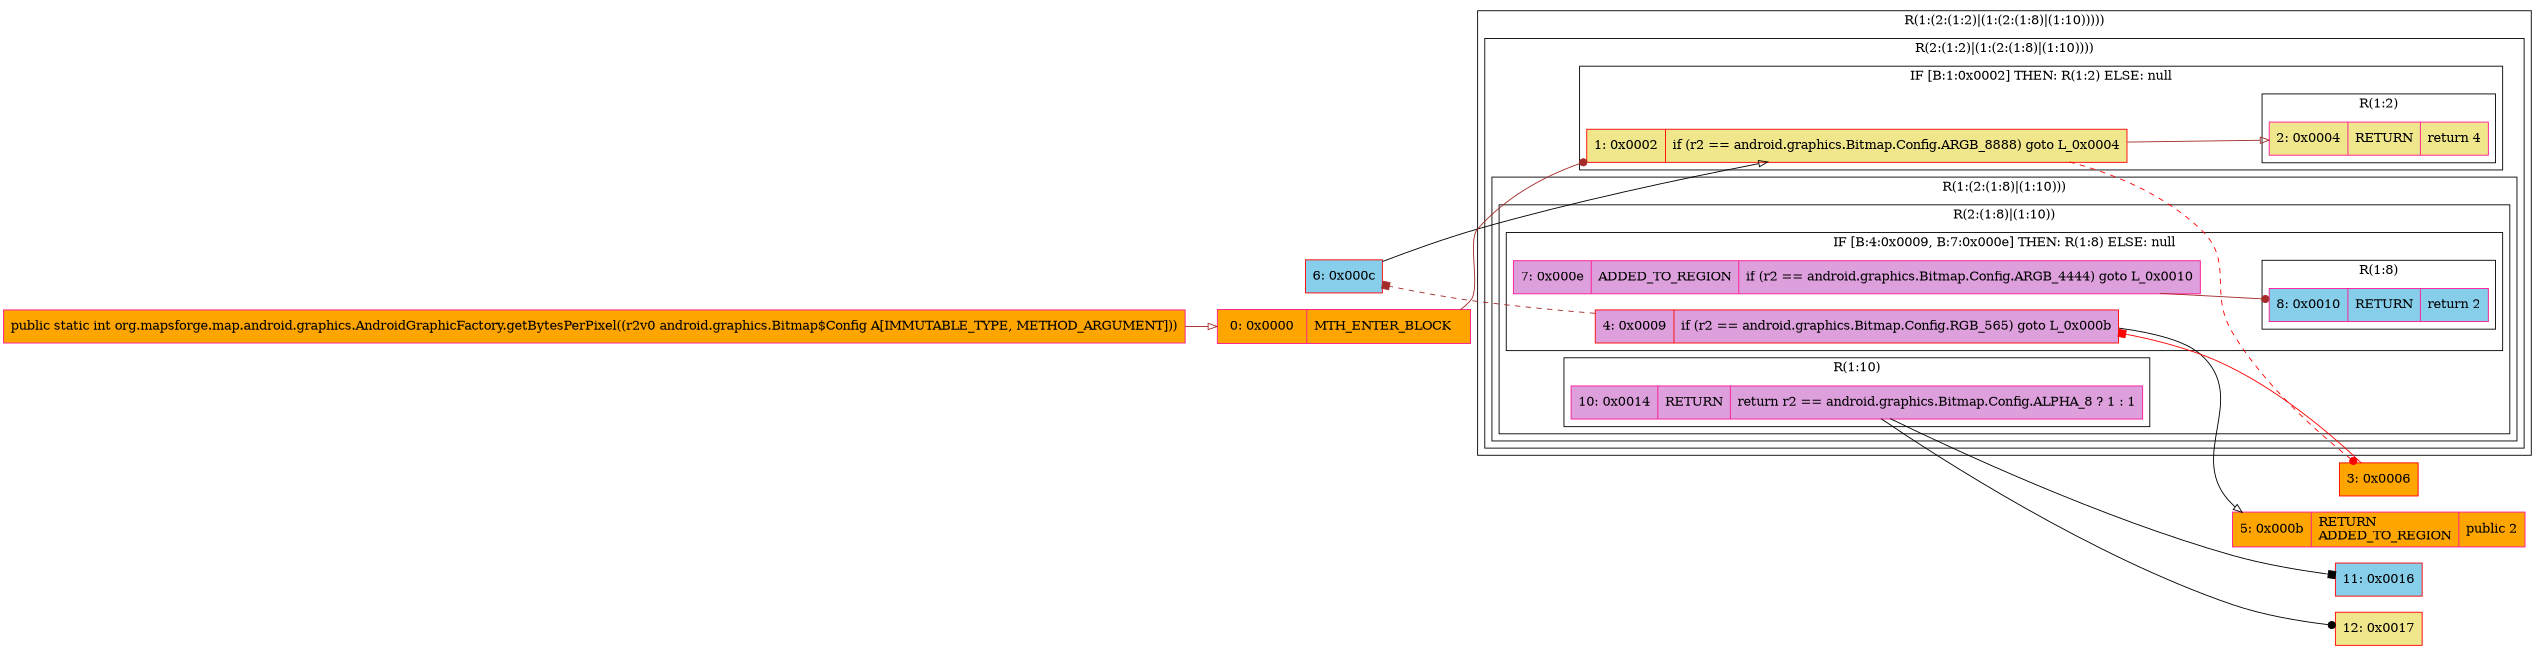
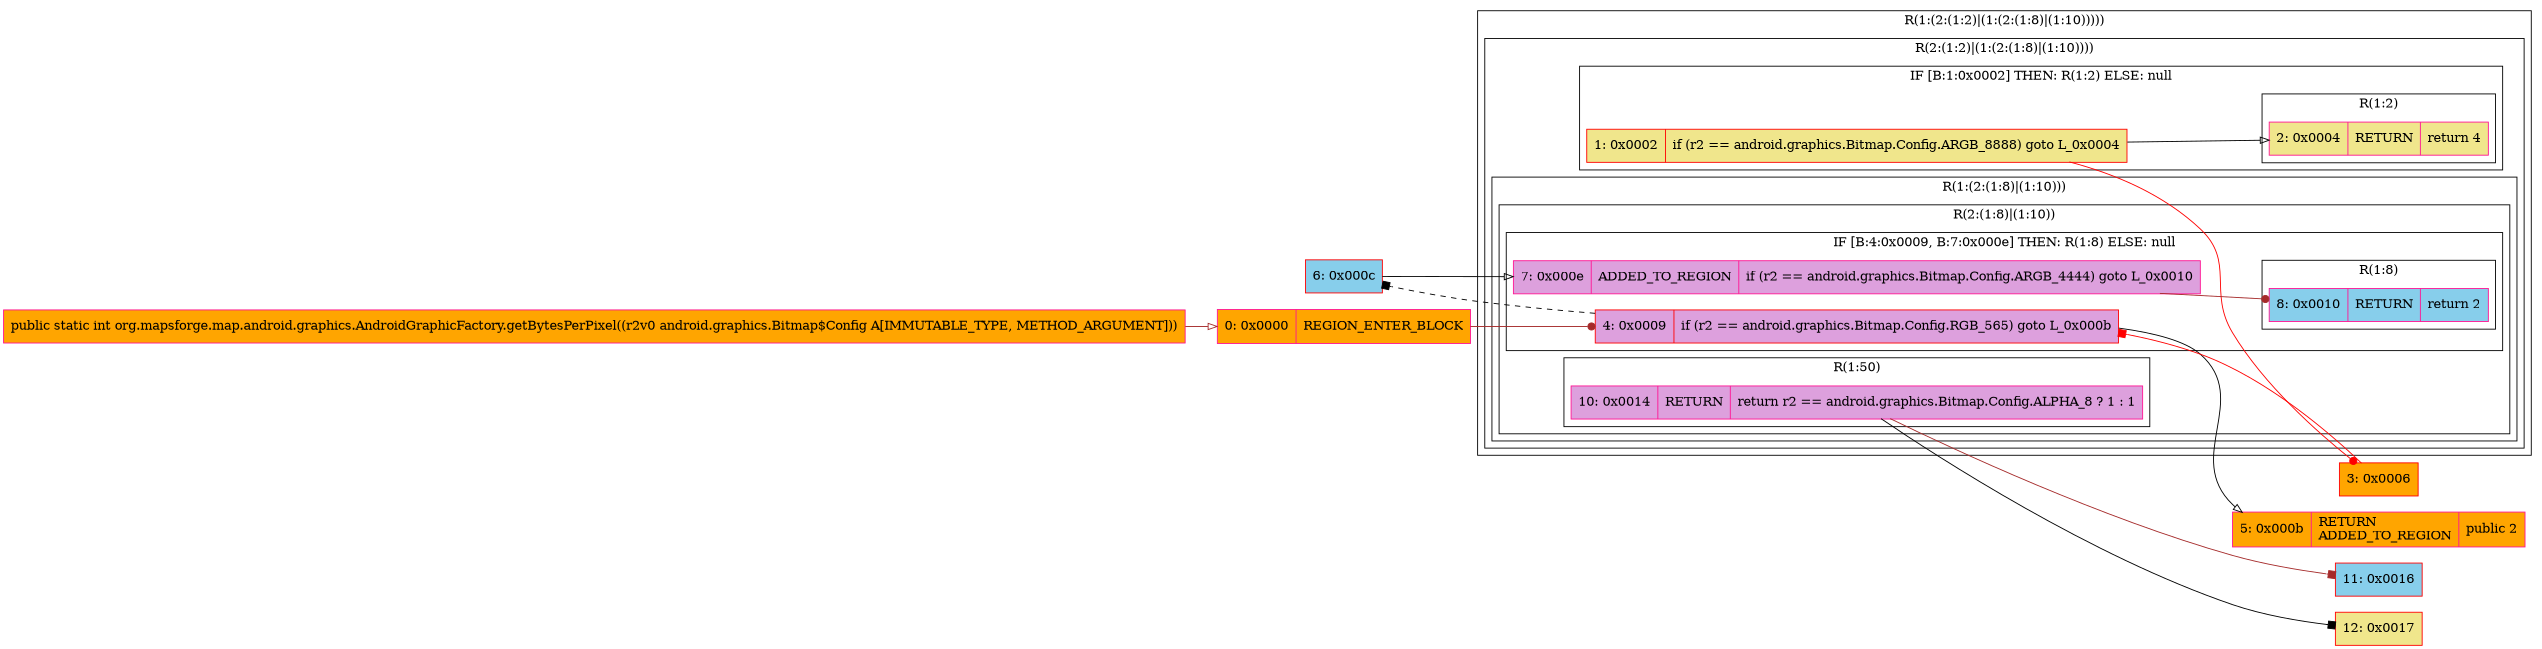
(2194, 141) -> (2194, 141)
(1515, 196) -> (1529, 326)
(1540, 212) -> (1443, 277)
(2220, 281) -> (2220, 281)
(1513, 306) -> (1513, 306)
(1383, 326) -> (1383, 326)
(1857, 368) -> (1857, 368)
(2103, 511) -> (2103, 511)
(2094, 545) -> (2094, 545)
